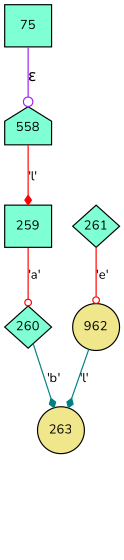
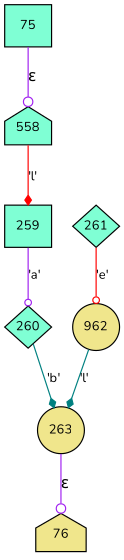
(28, 273) -> (28, 273)
none -> (61, 535)
